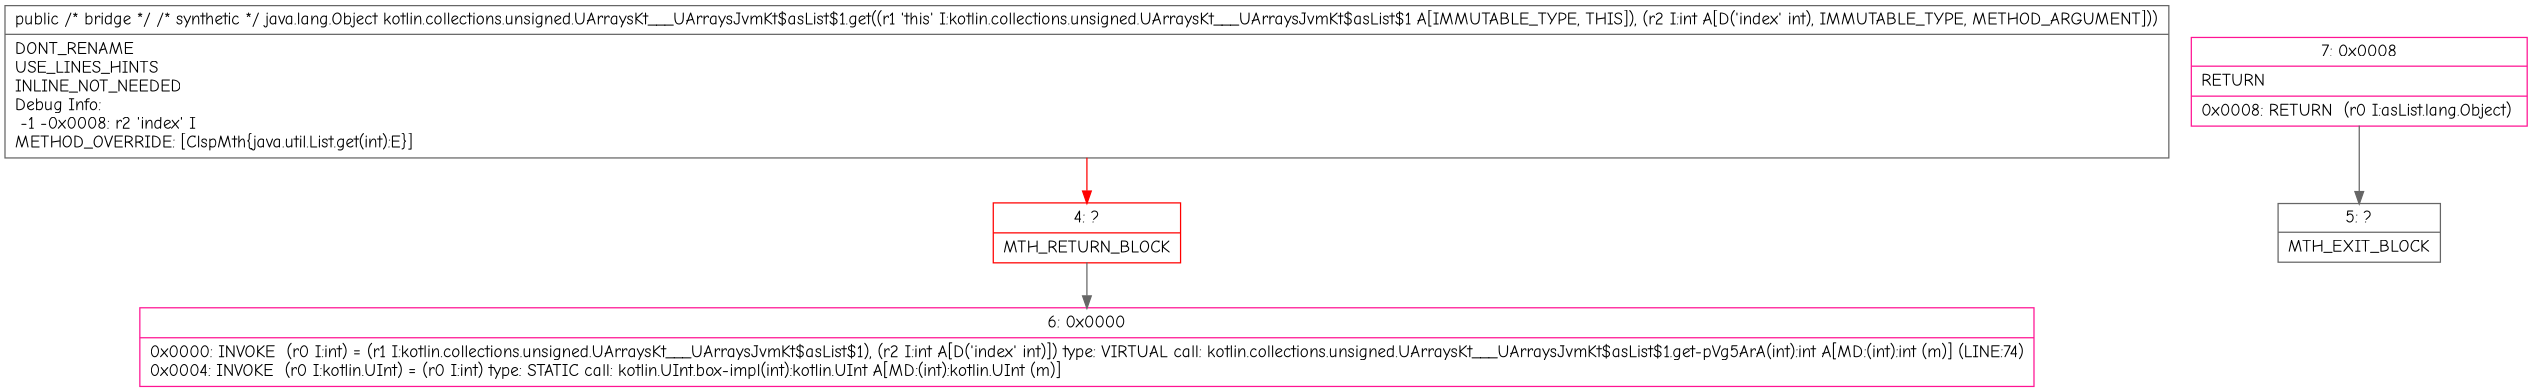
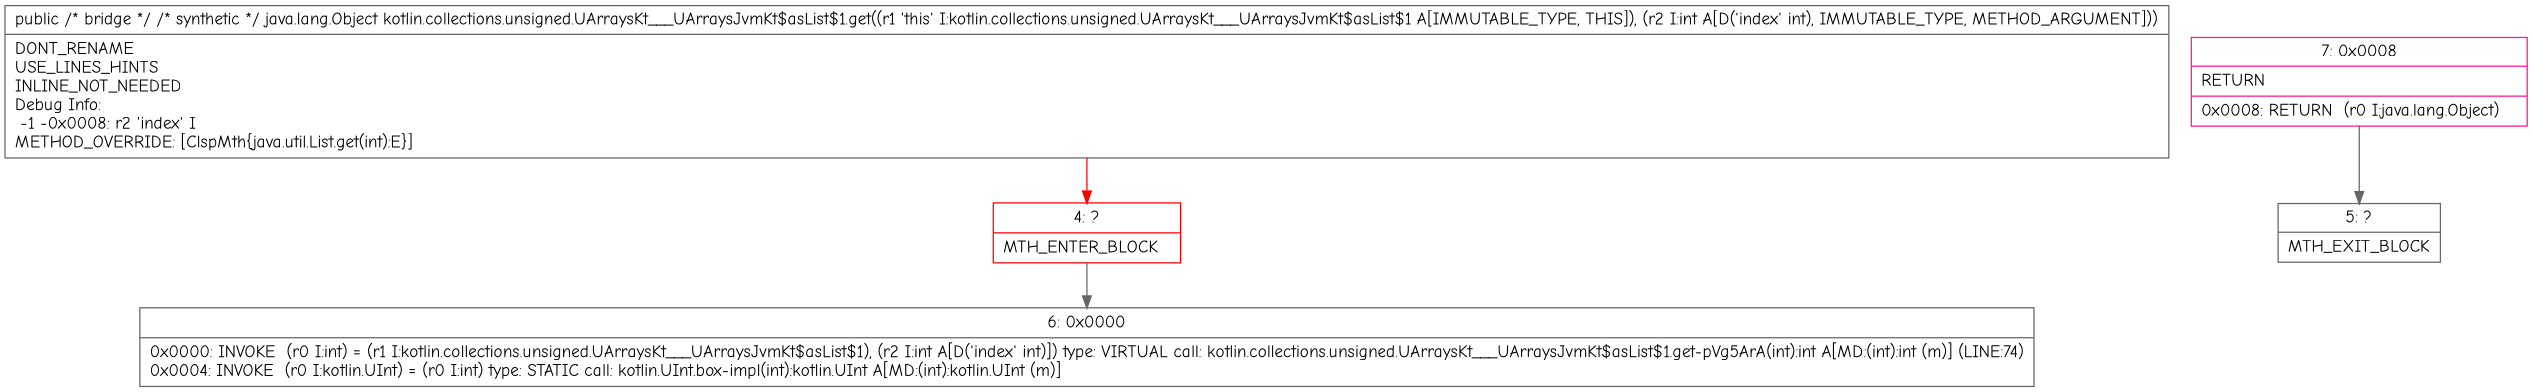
(2359, 111) -> (2354, 111)
(1087, 247) -> (1081, 247)
(1087, 347) -> (1087, 347)
